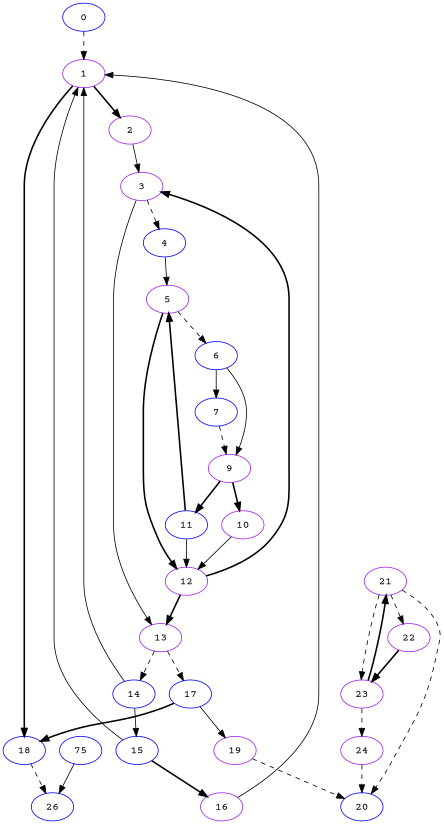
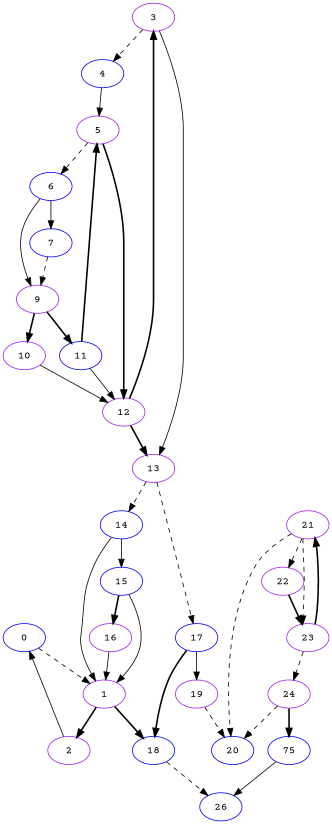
(135, 154) -> (48, 698)
none -> (289, 718)
